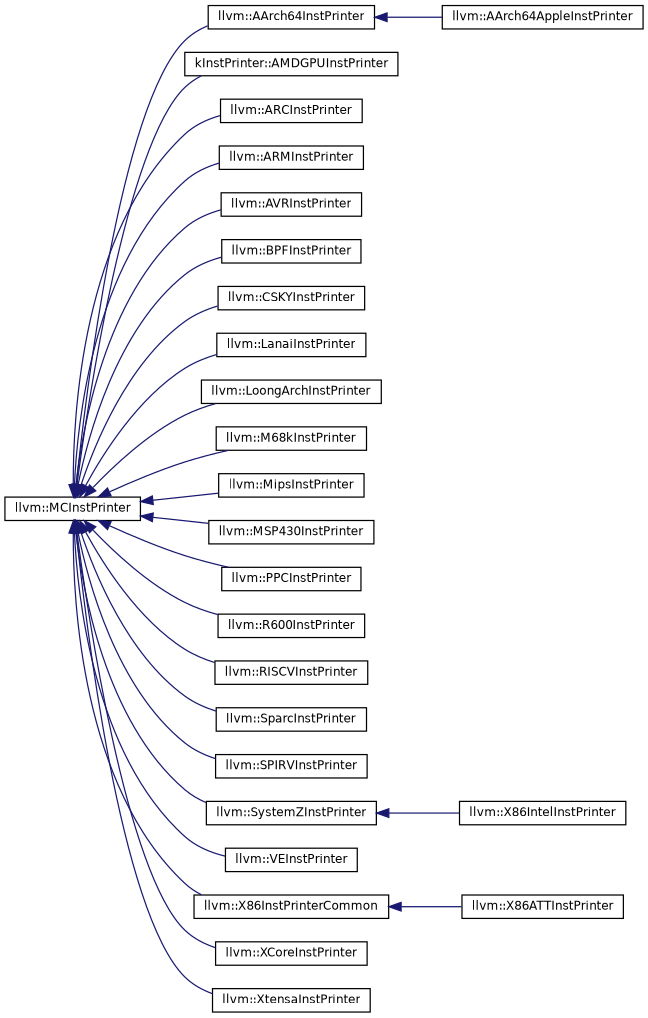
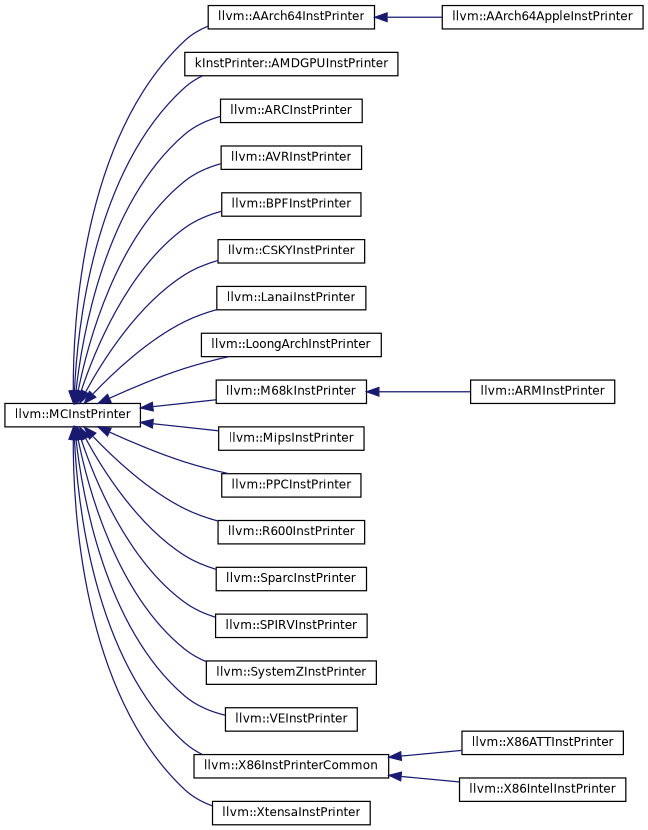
(123, 270) -> (425, 392)
(291, 532) -> none
(291, 673) -> none
(424, 813) -> (430, 779)
(291, 954) -> none
